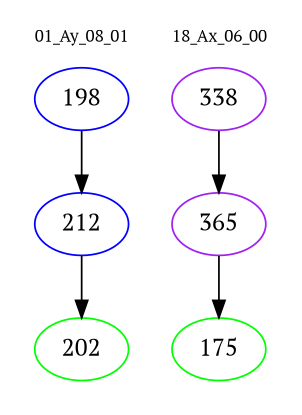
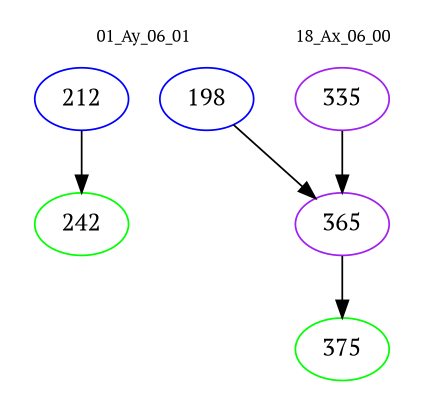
(83, 37) -> (144, 37)
(219, 99) -> (342, 99)
(82, 153) -> (256, 145)
(82, 349) -> (82, 224)
(219, 349) -> (342, 349)
